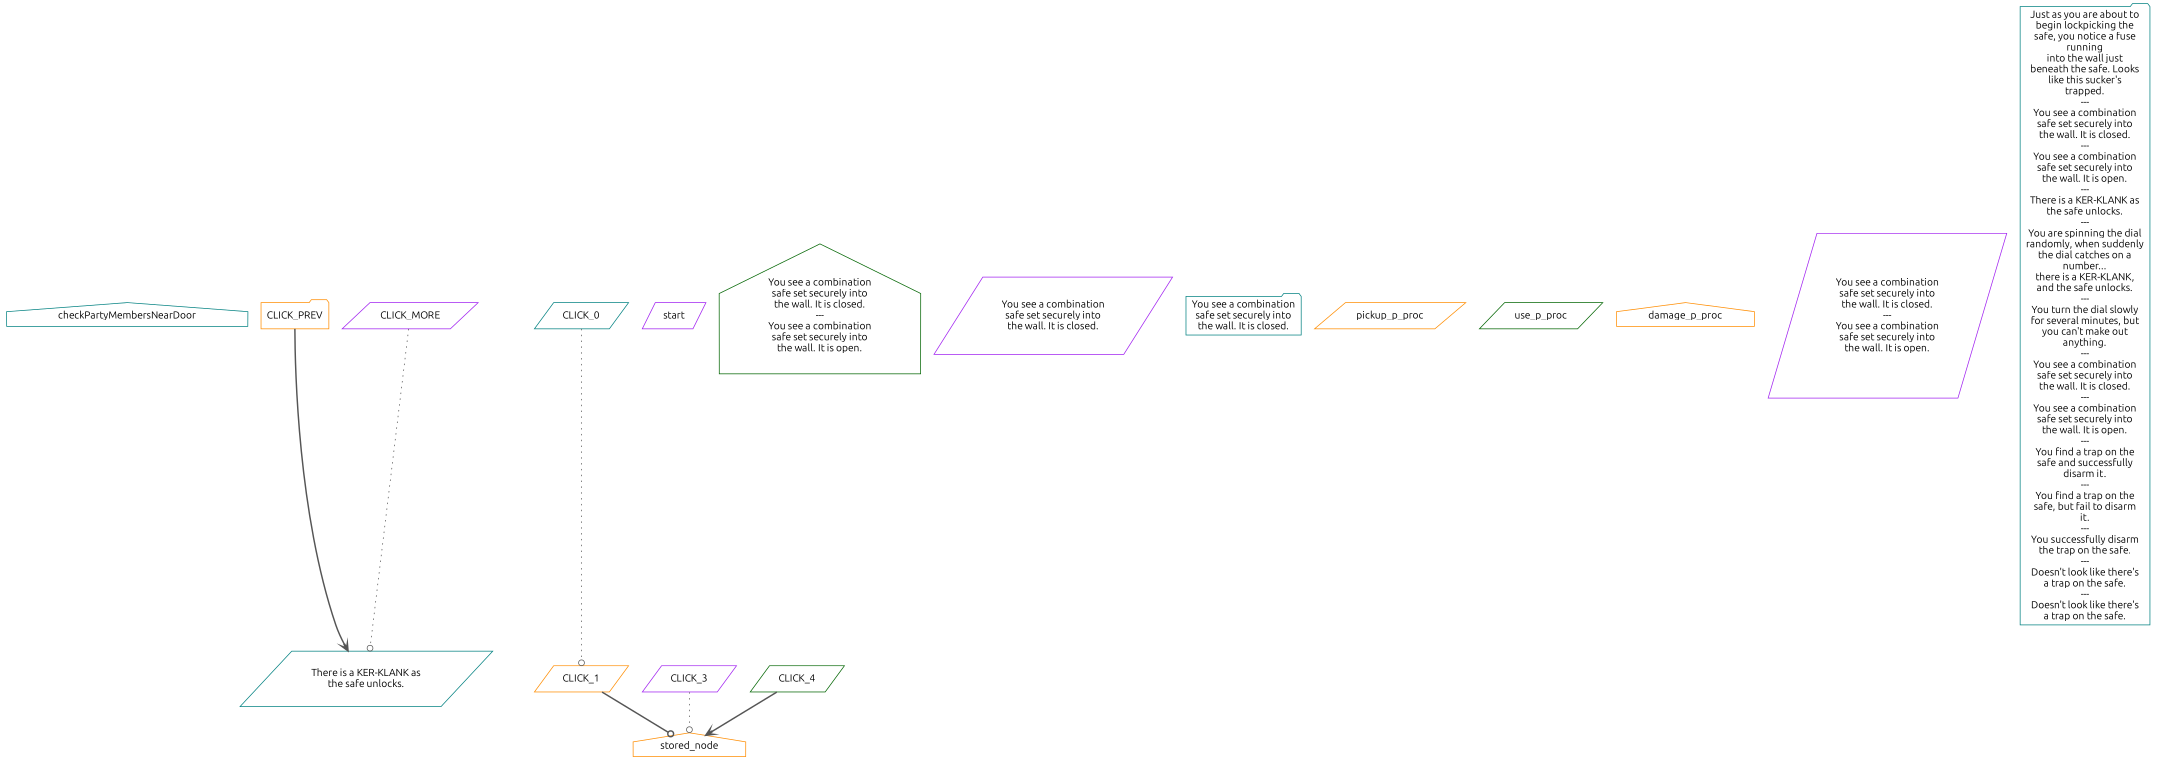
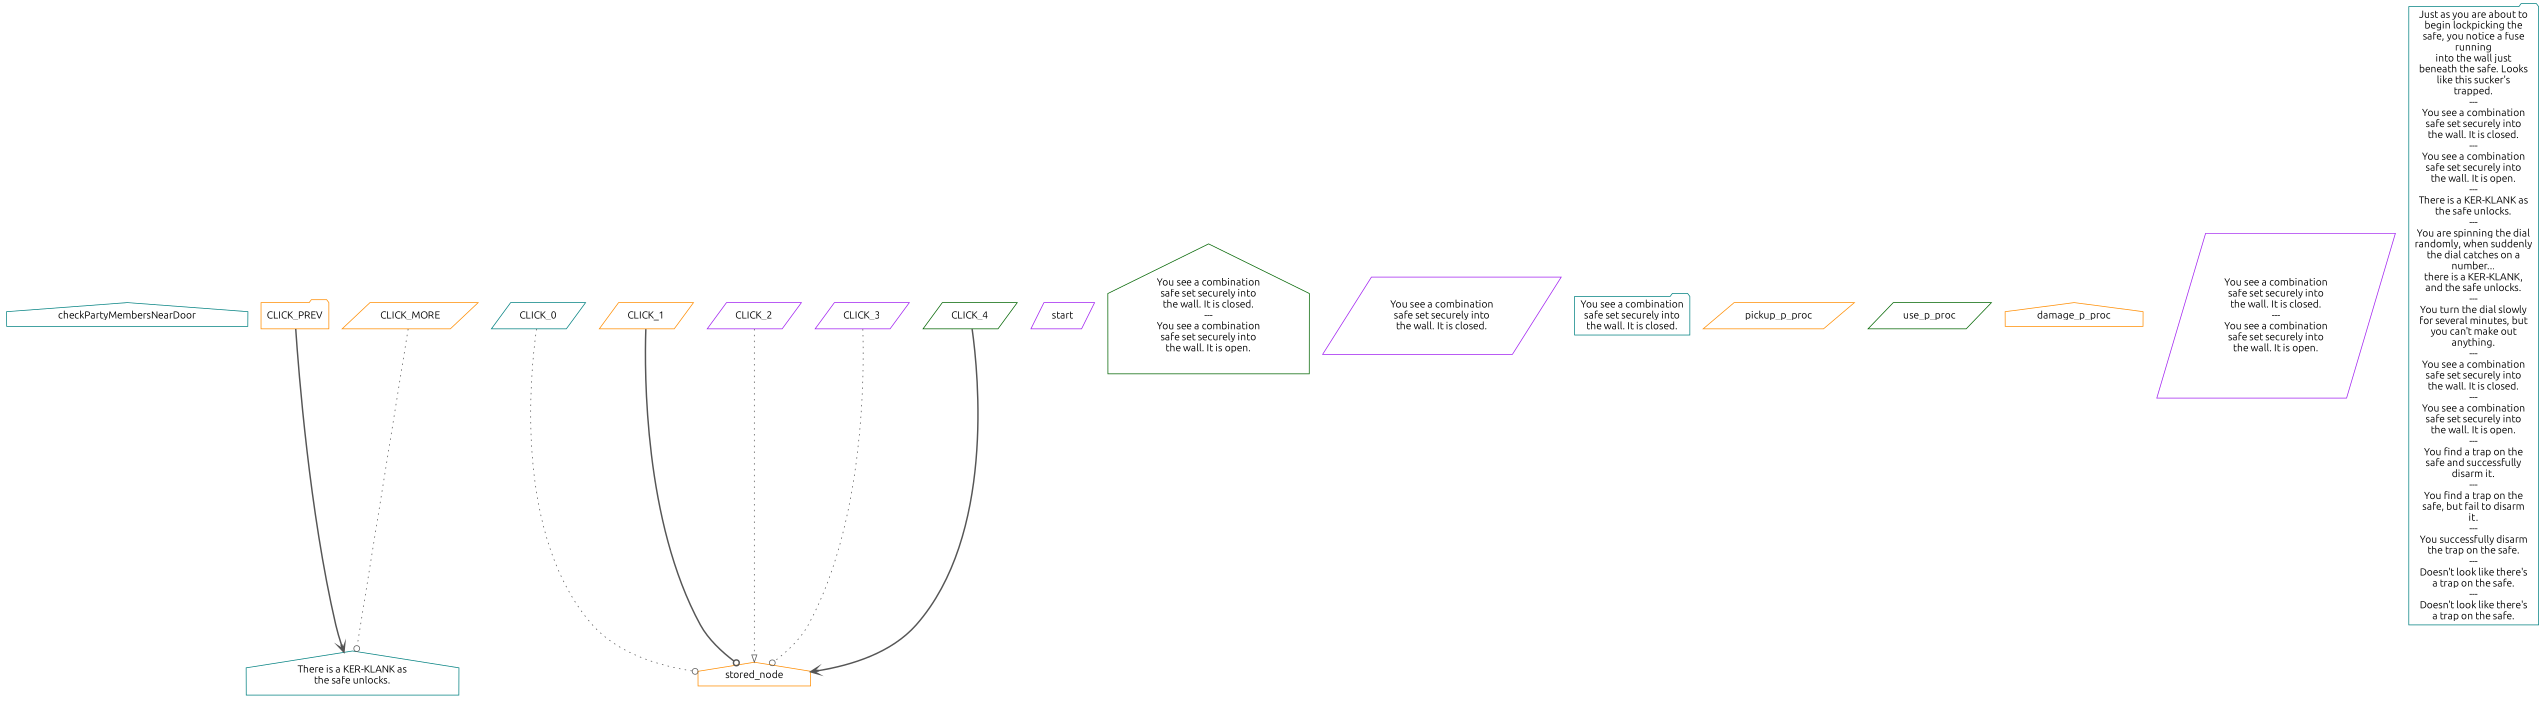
(410, 316) -> (410, 316)
none -> (754, 316)
(582, 494) -> (547, 538)
(366, 679) -> (353, 675)
